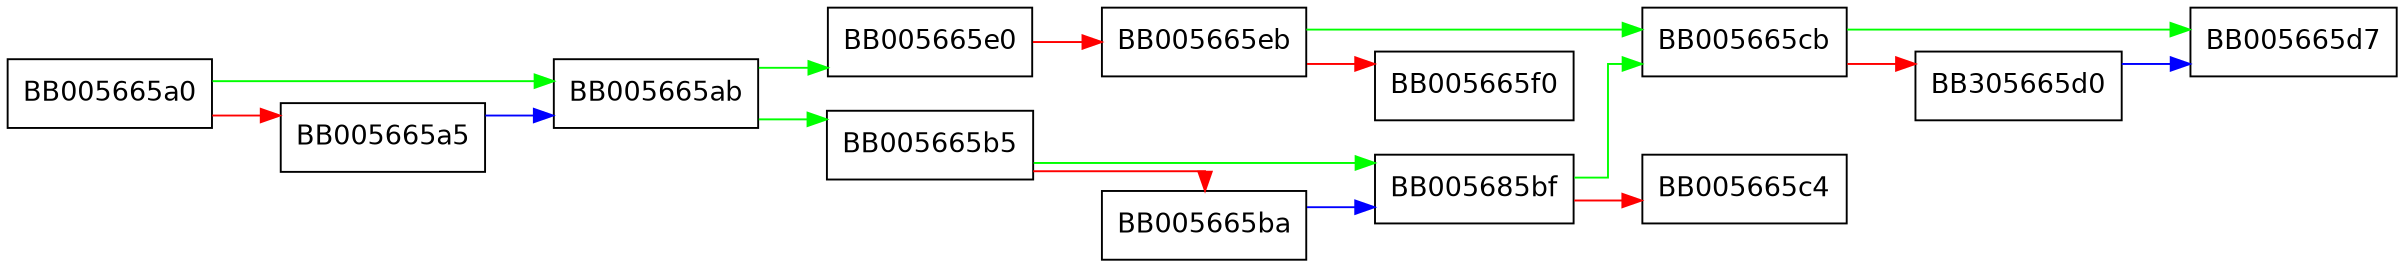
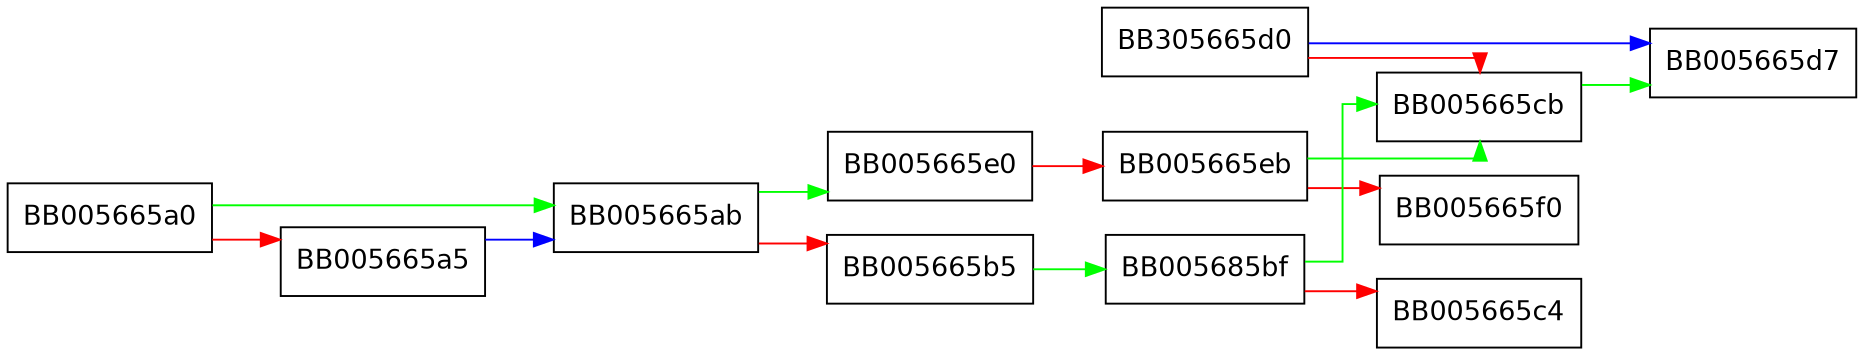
(1872, 64) -> (1395, 58)
(783, 119) -> (783, 243)
(1204, 225) -> none
